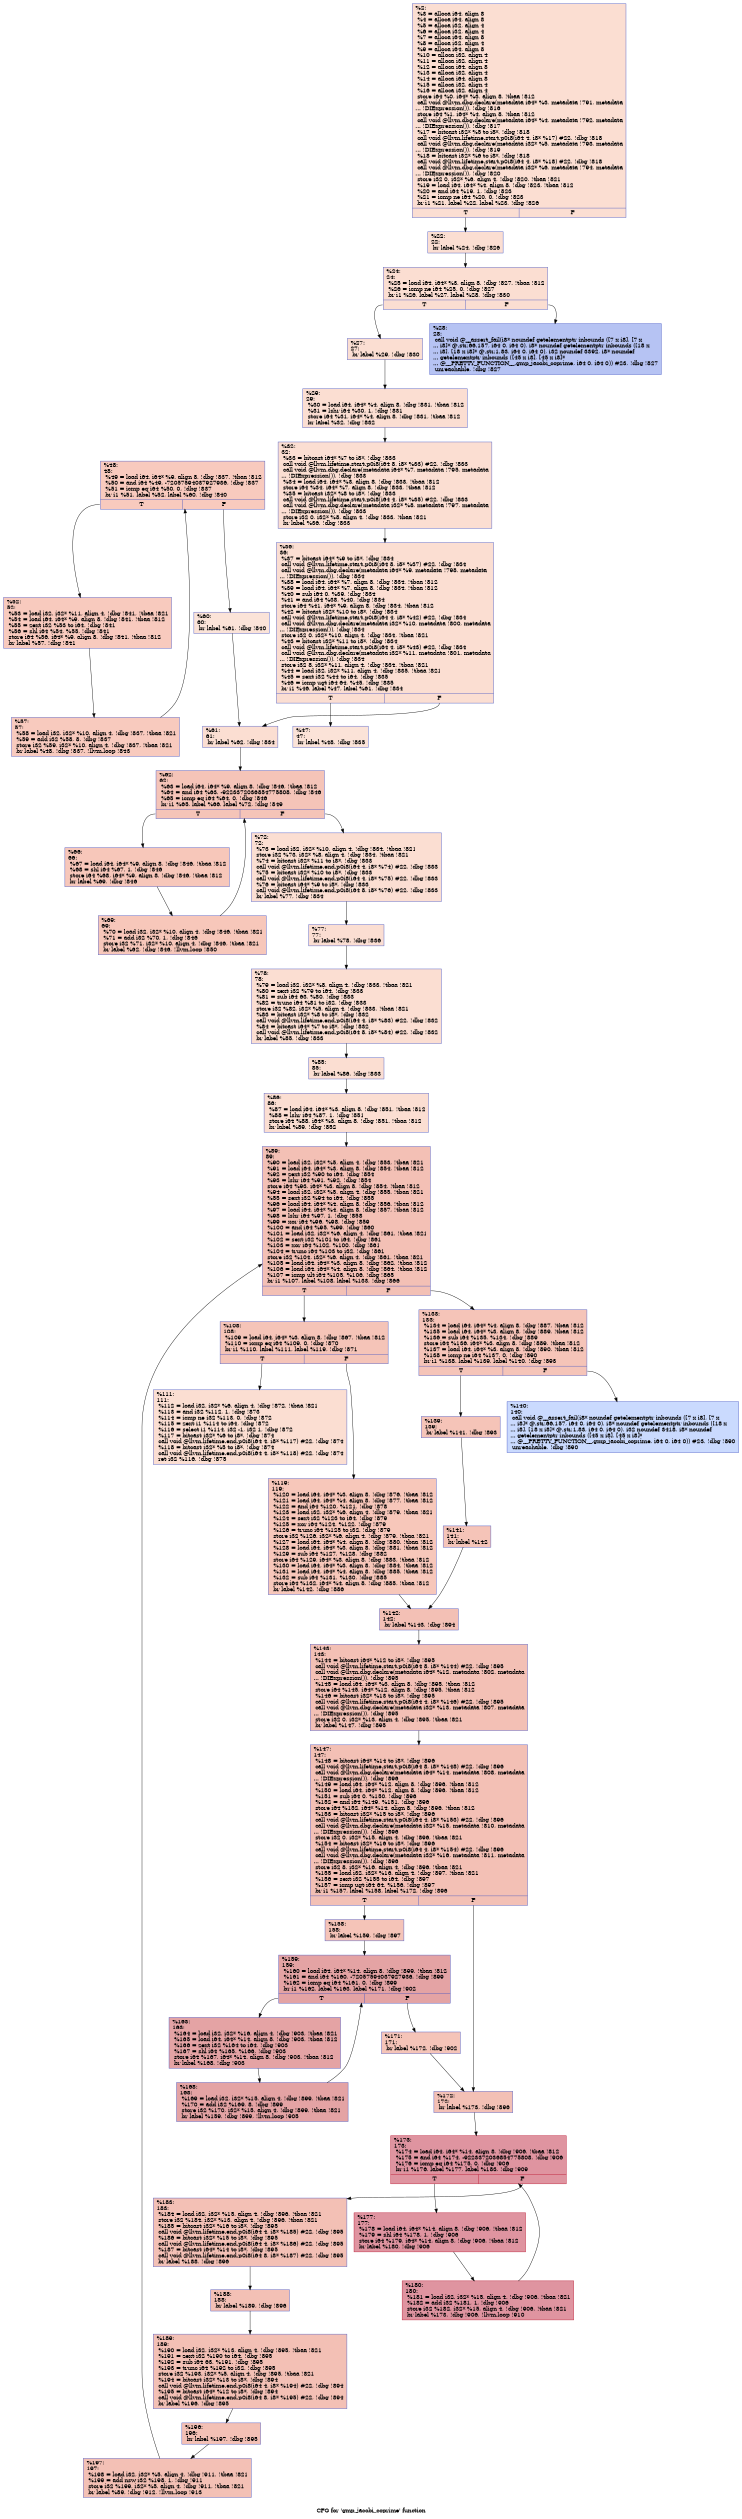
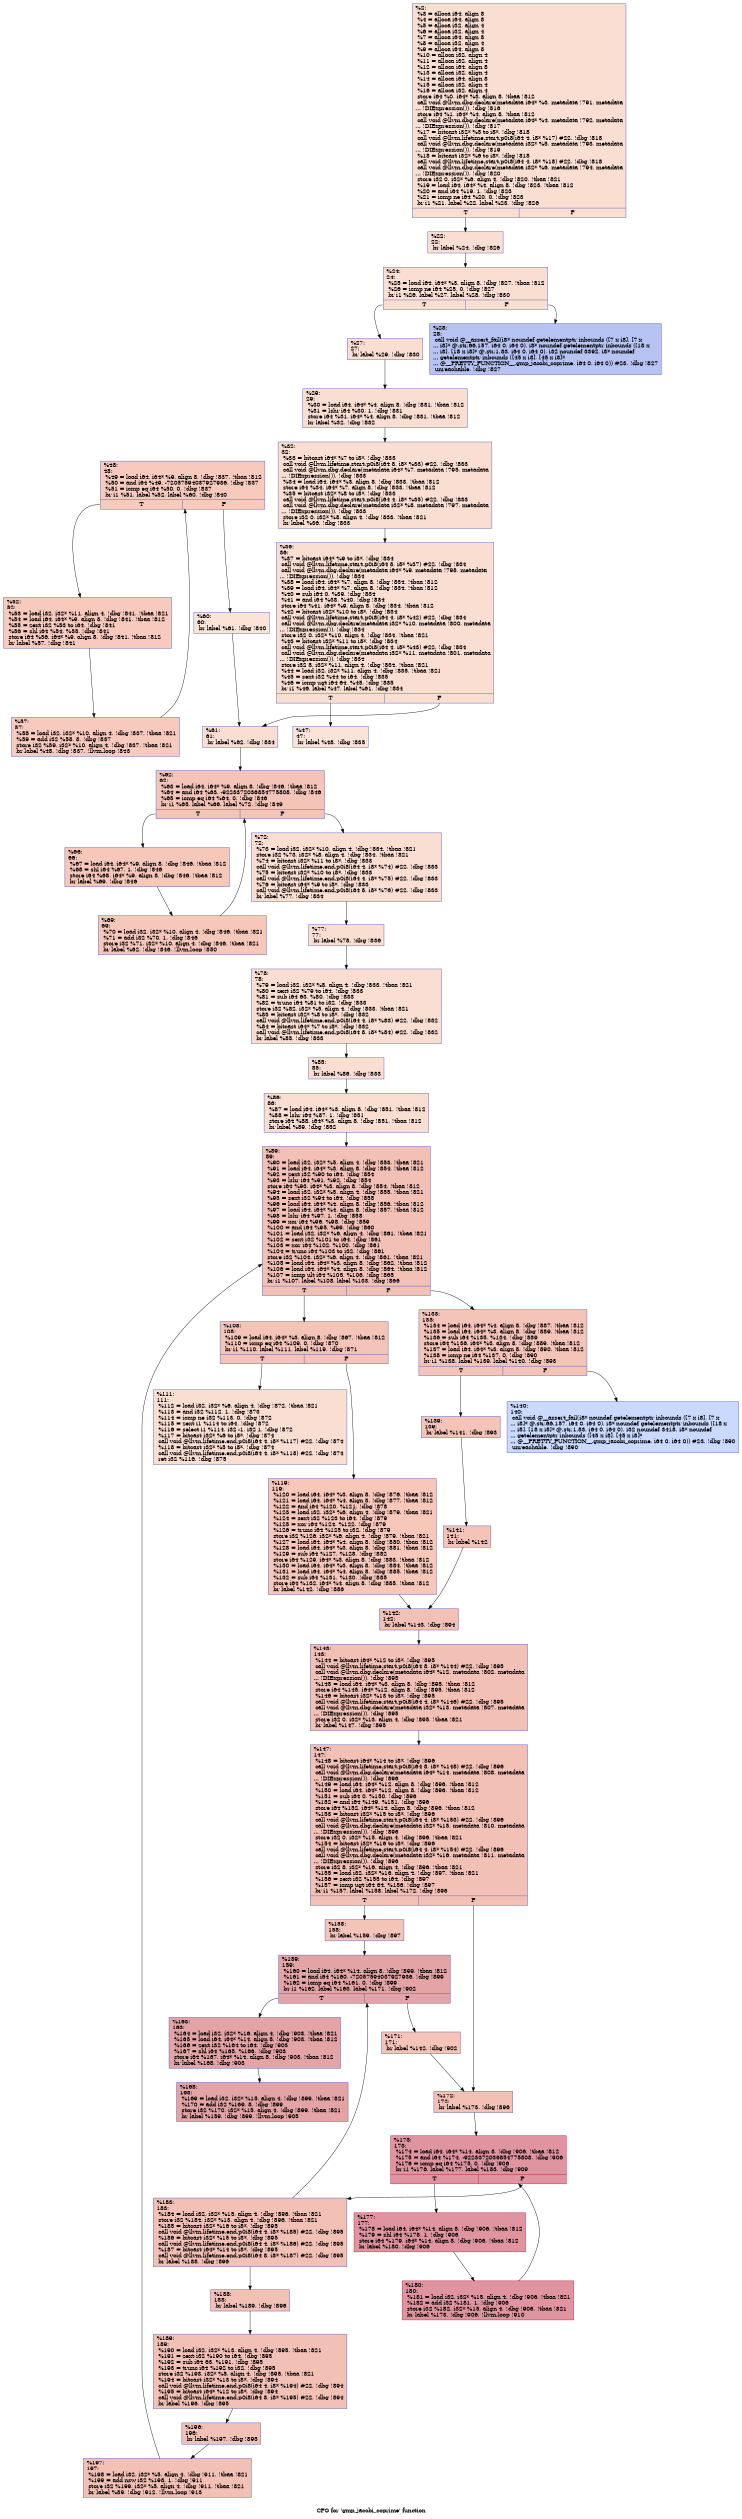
(320, 1198) -> (320, 1198)
(353, 2049) -> (355, 2113)
(421, 2049) -> (421, 2049)
